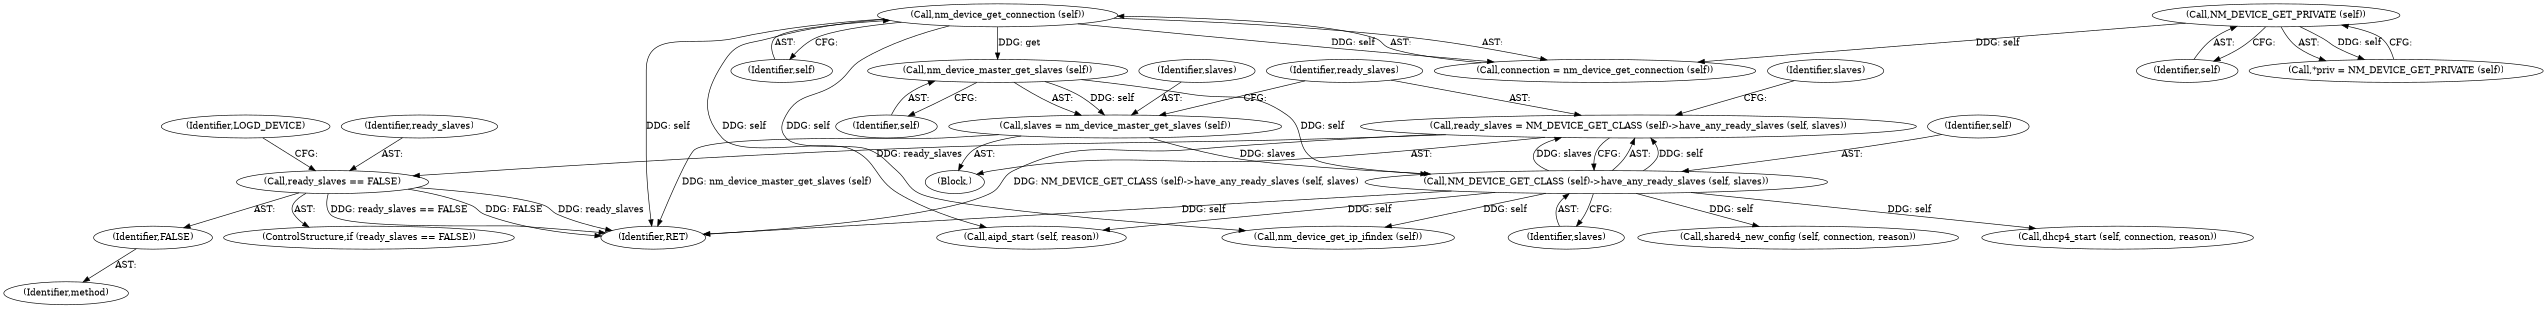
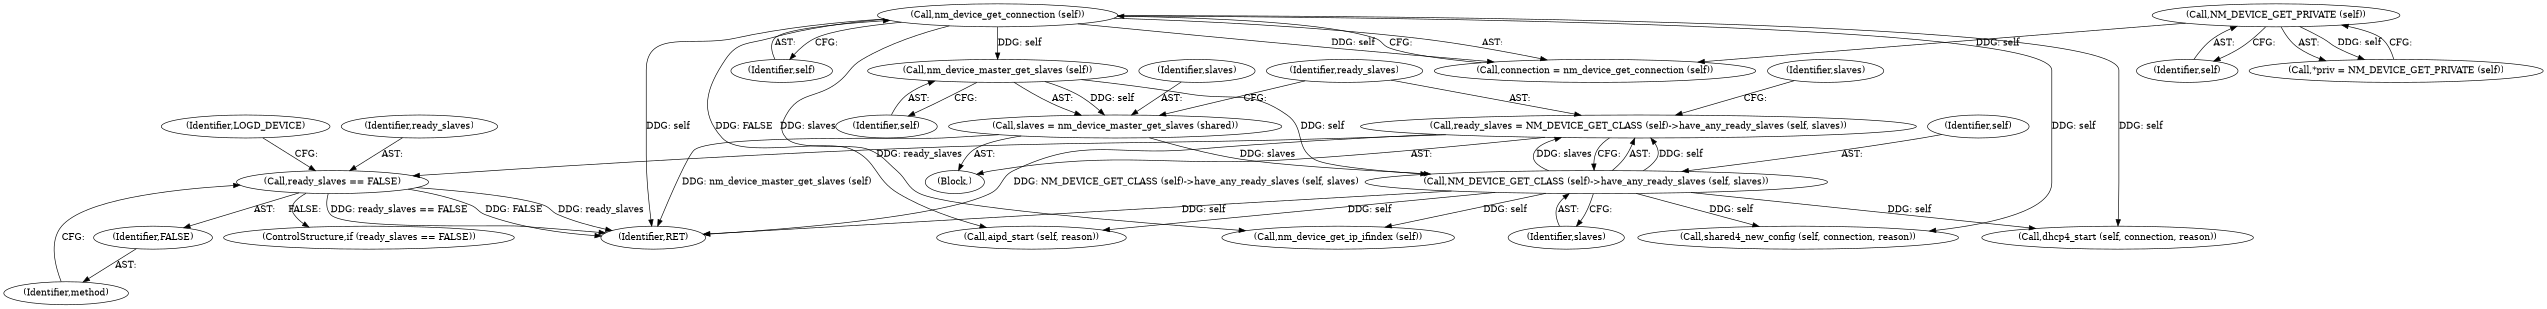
none -> (1782, 27)
none -> (1769, 30)
(1020, 43) -> (1020, 43)
(1402, 43) -> (1402, 43)
(744, 126) -> (744, 126)
(808, 126) -> (808, 126)
(1115, 126) -> (1115, 126)
none -> (116, 201)
(306, 210) -> (306, 210)
